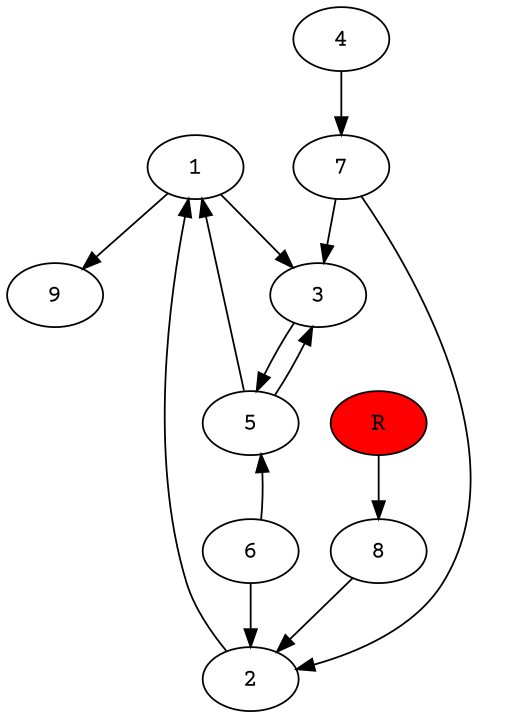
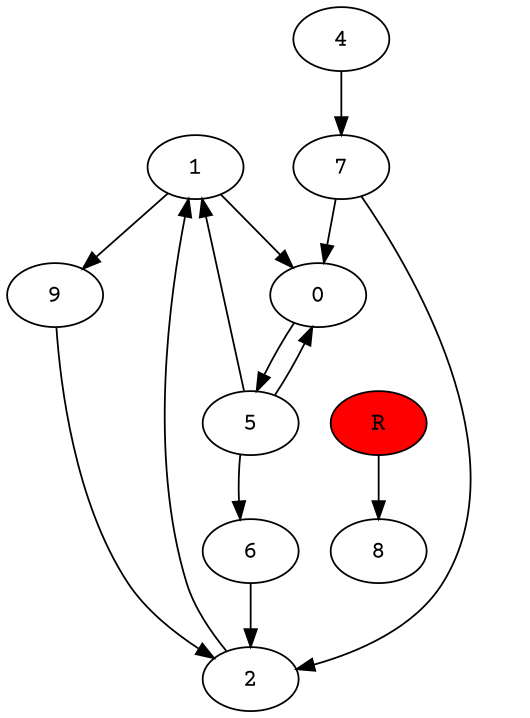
(318, 295) -> (318, 295)
(263, 496) -> (239, 478)
(321, 609) -> (91, 506)
